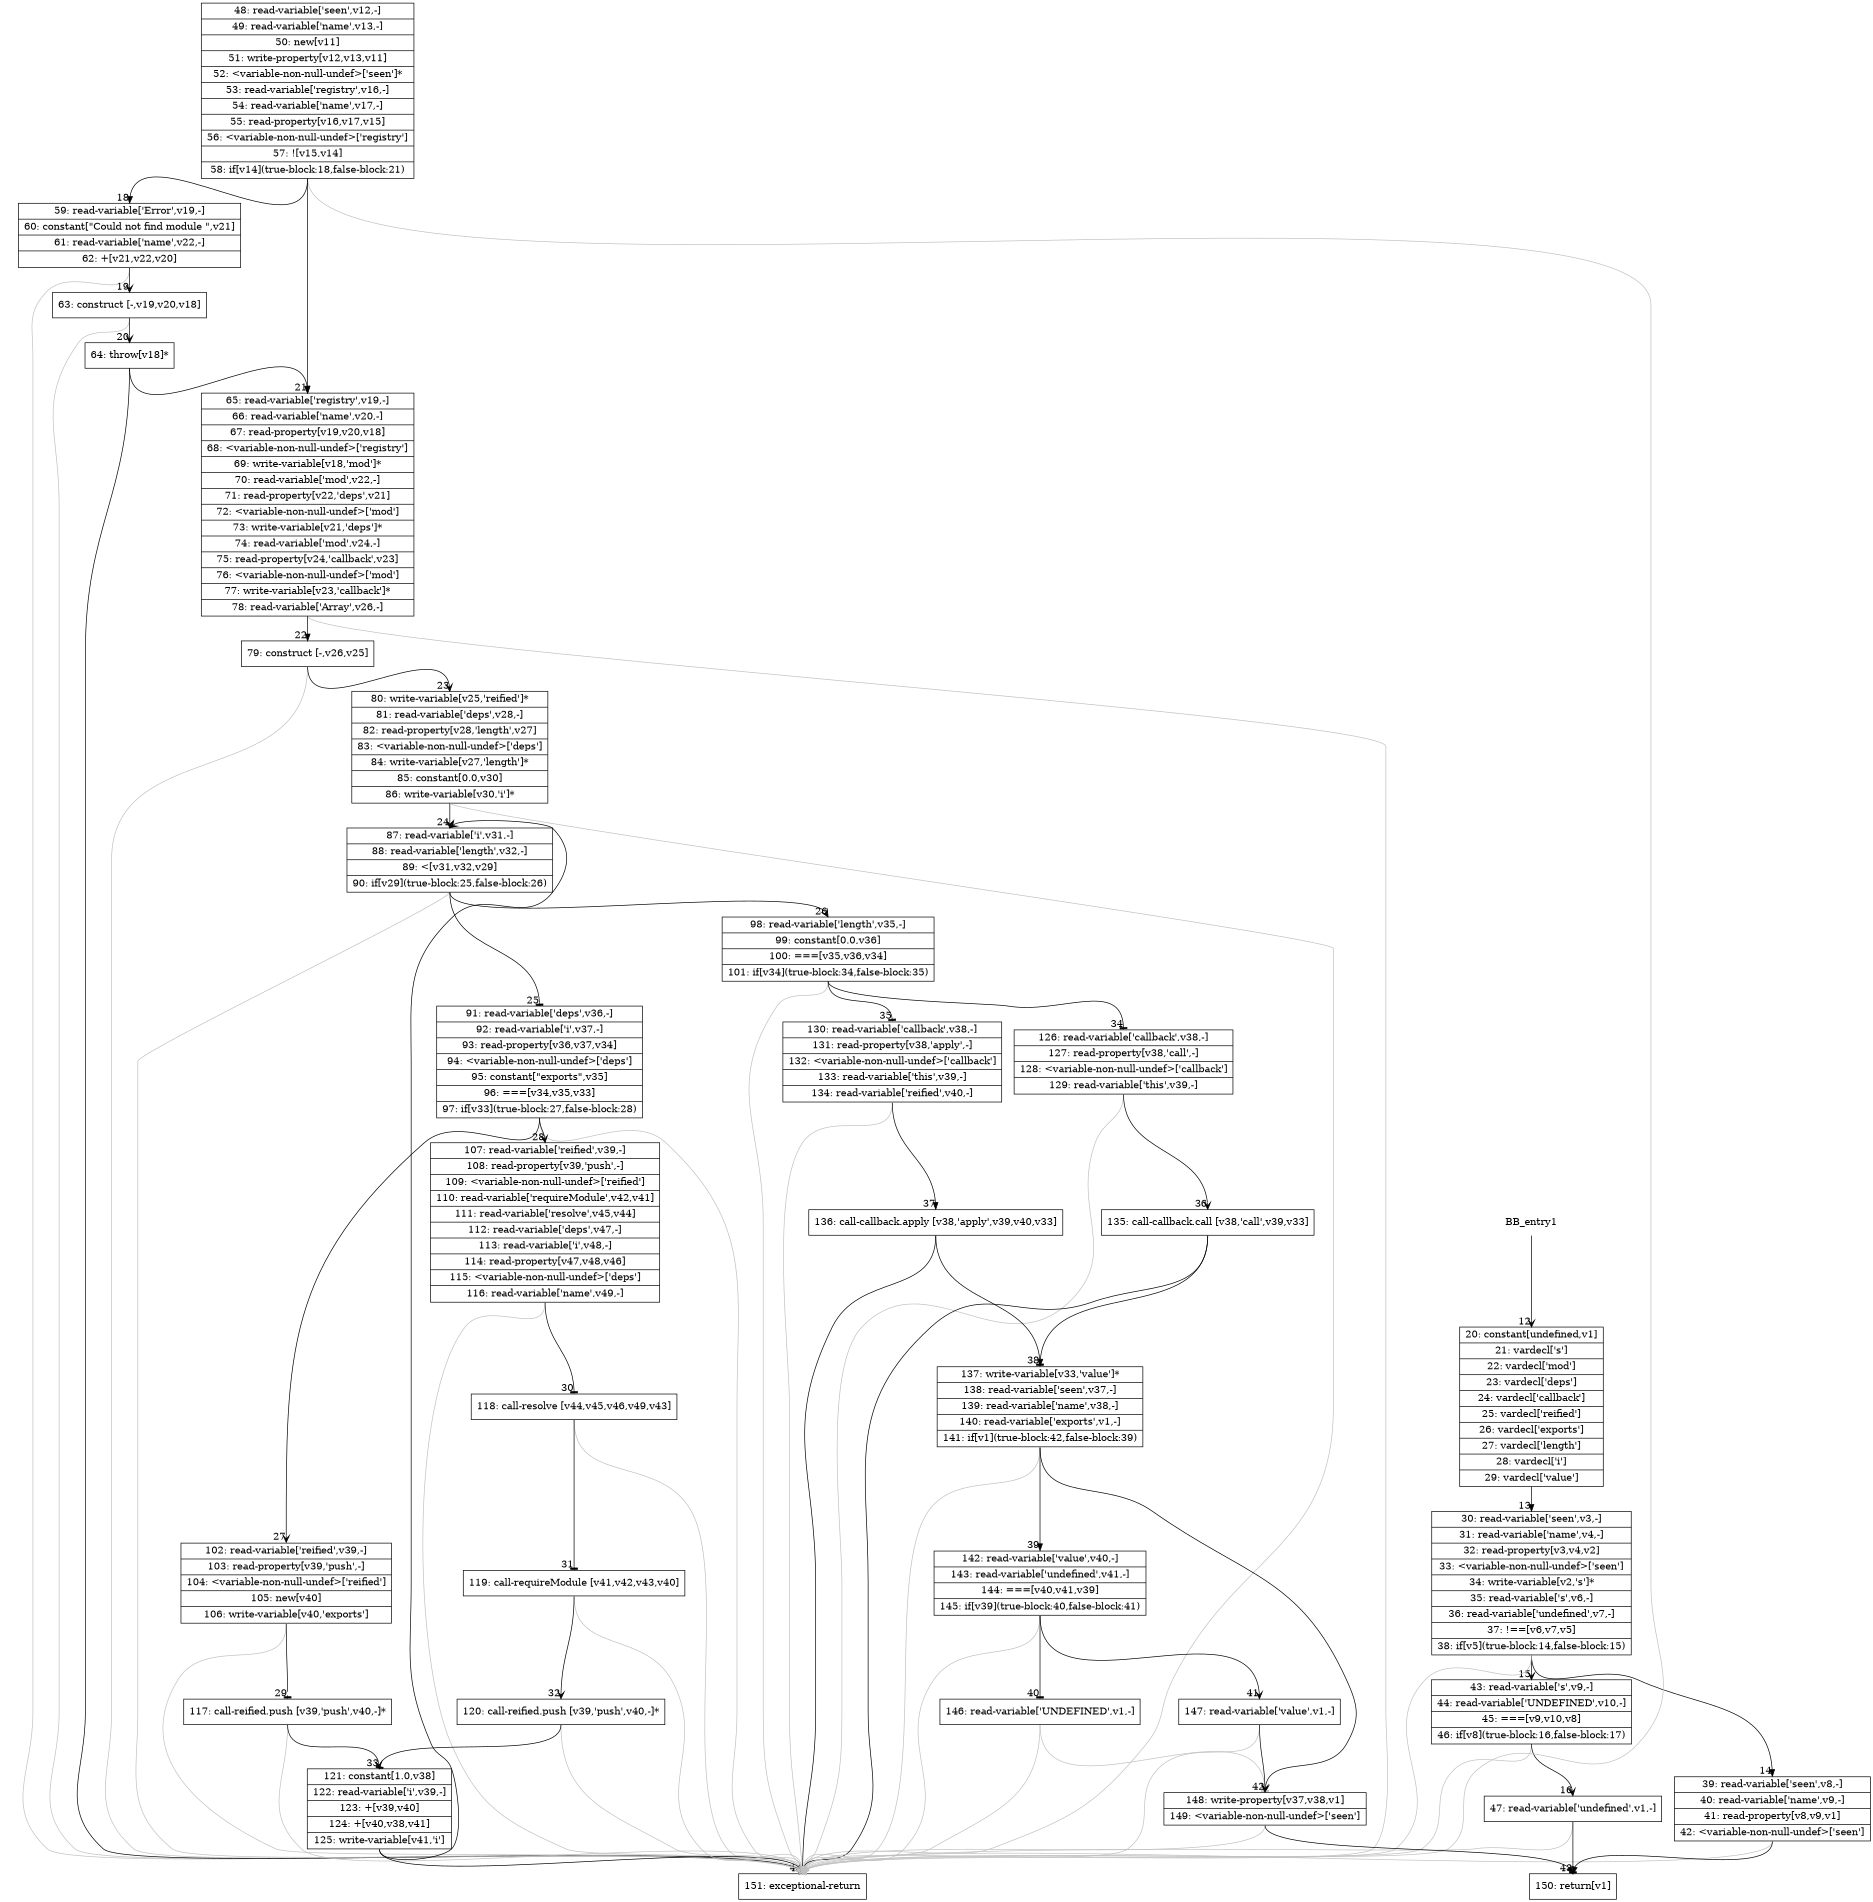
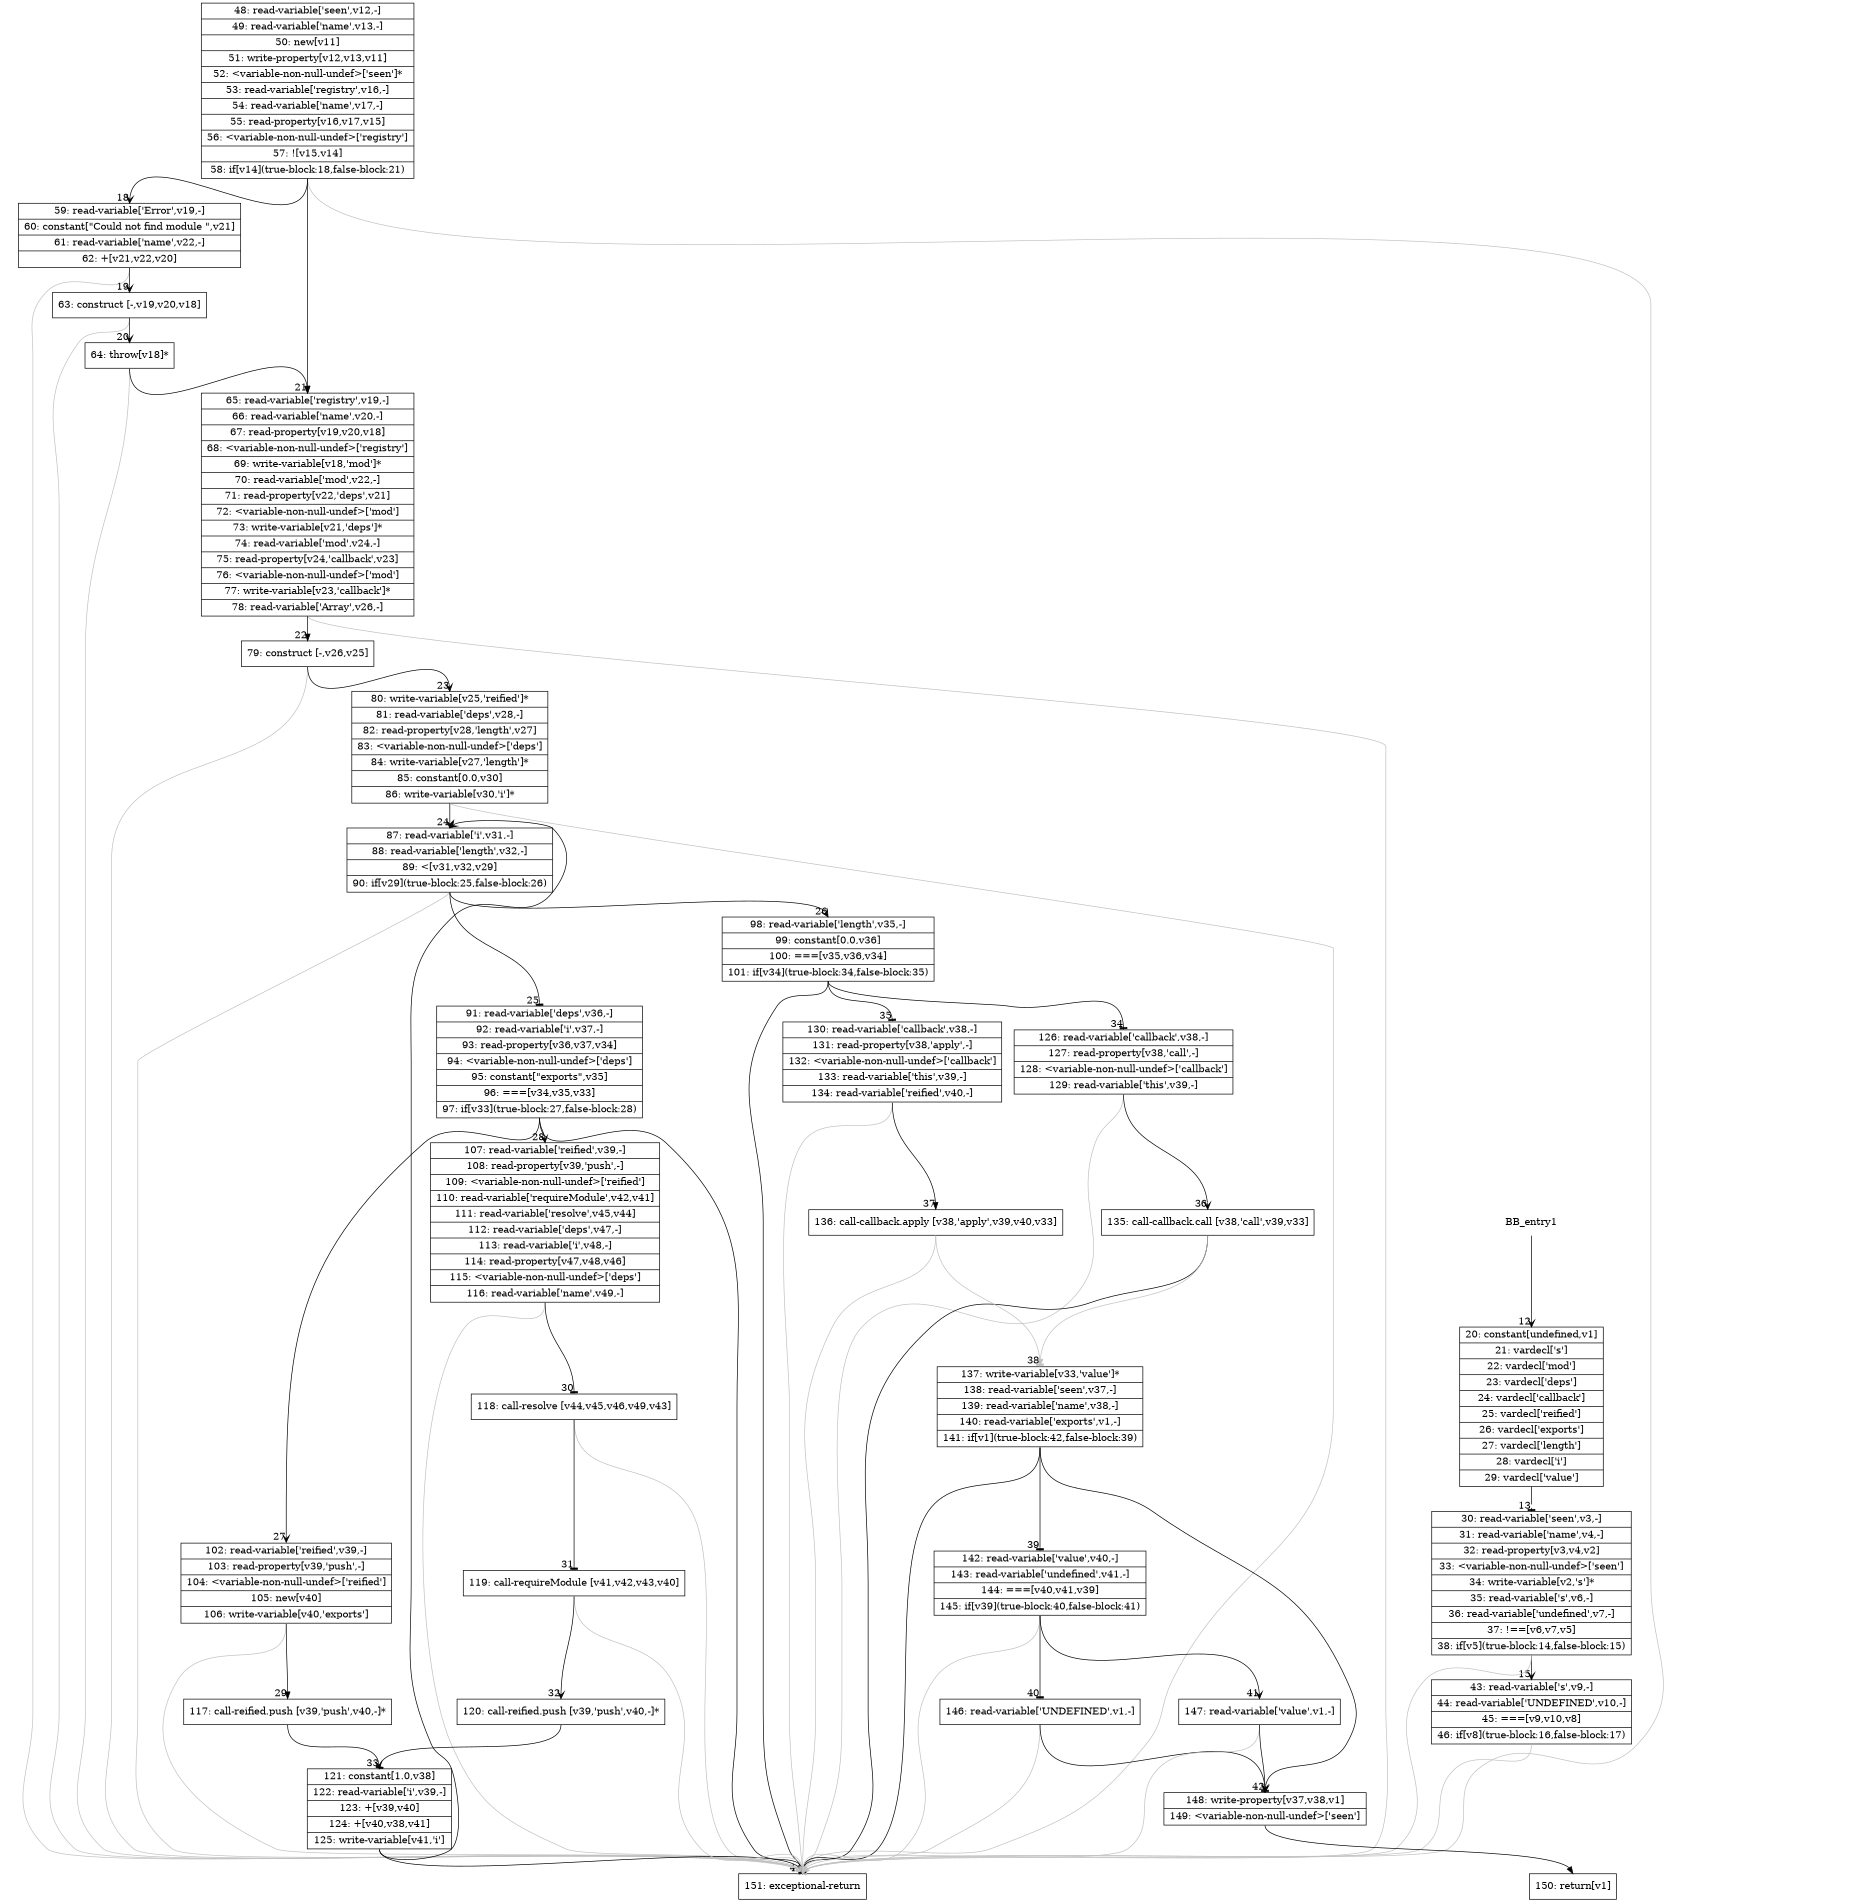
(222, 192) -> (222, 192)
(986, 1300) -> (986, 1300)
(1127, 1300) -> (1127, 1300)
(763, 1406) -> (763, 1406)
(737, 1443) -> (737, 1443)
(85, 1459) -> (85, 1459)
(1532, 1495) -> (1532, 1495)
(1040, 1497) -> (1040, 1497)
(812, 1522) -> (812, 1522)
(906, 1651) -> (906, 1651)
(287, 1658) -> (287, 1658)
(1151, 1759) -> (1151, 1759)
(1573, 1809) -> none
(1772, 1809) -> none
(654, 1837) -> none
(1037, 1850) -> none
(486, 1858) -> none
